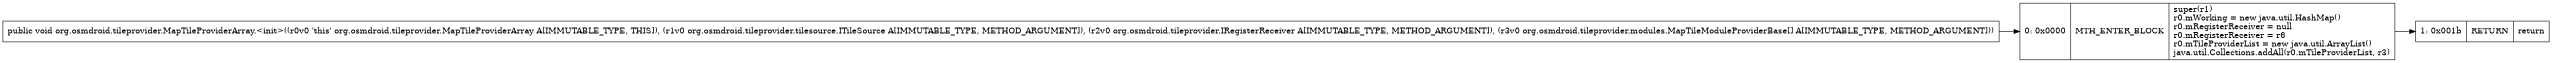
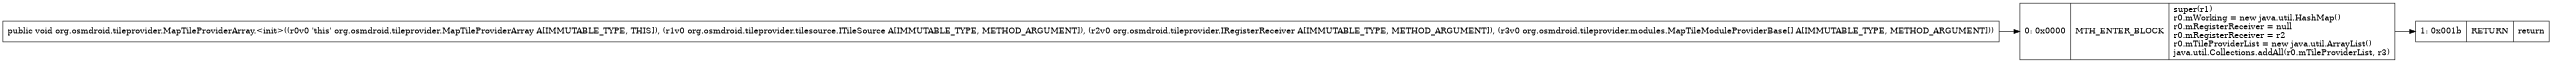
(2230, 36) -> (2230, 36)
